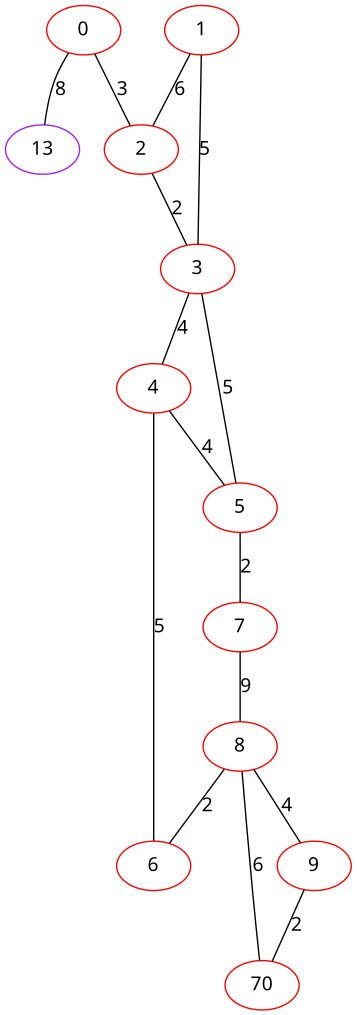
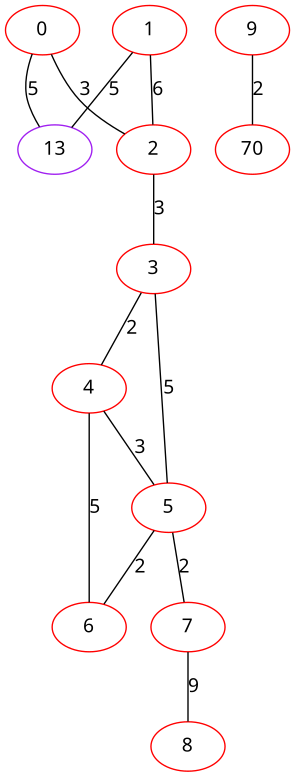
(61, 90) -> (34, 90)
(200, 150) -> (102, 90)
(178, 209) -> (160, 209)
(183, 329) -> (132, 329)
(208, 448) -> (141, 448)
(197, 806) -> (129, 567)
(277, 806) -> none
(250, 866) -> none
